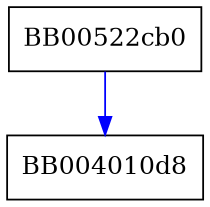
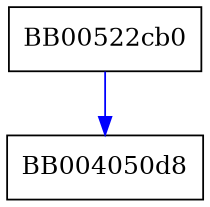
(105, 168) -> (105, 168)
